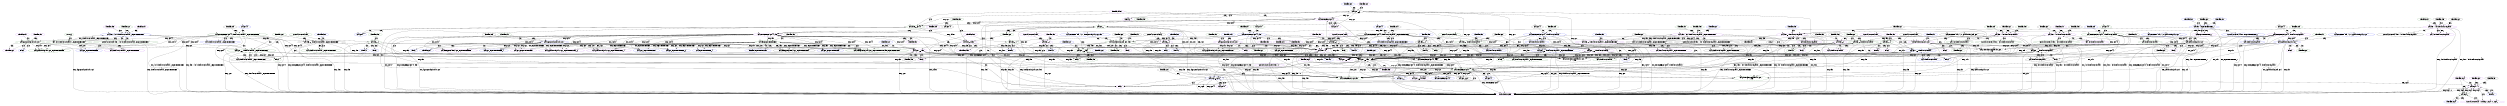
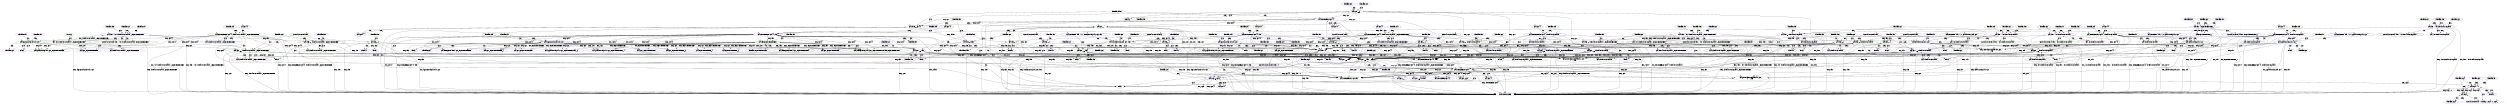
(1768, 36) -> (1497, 48)
(252, 51) -> (252, 51)
none -> (731, 51)
(1376, 93) -> (1495, 60)
